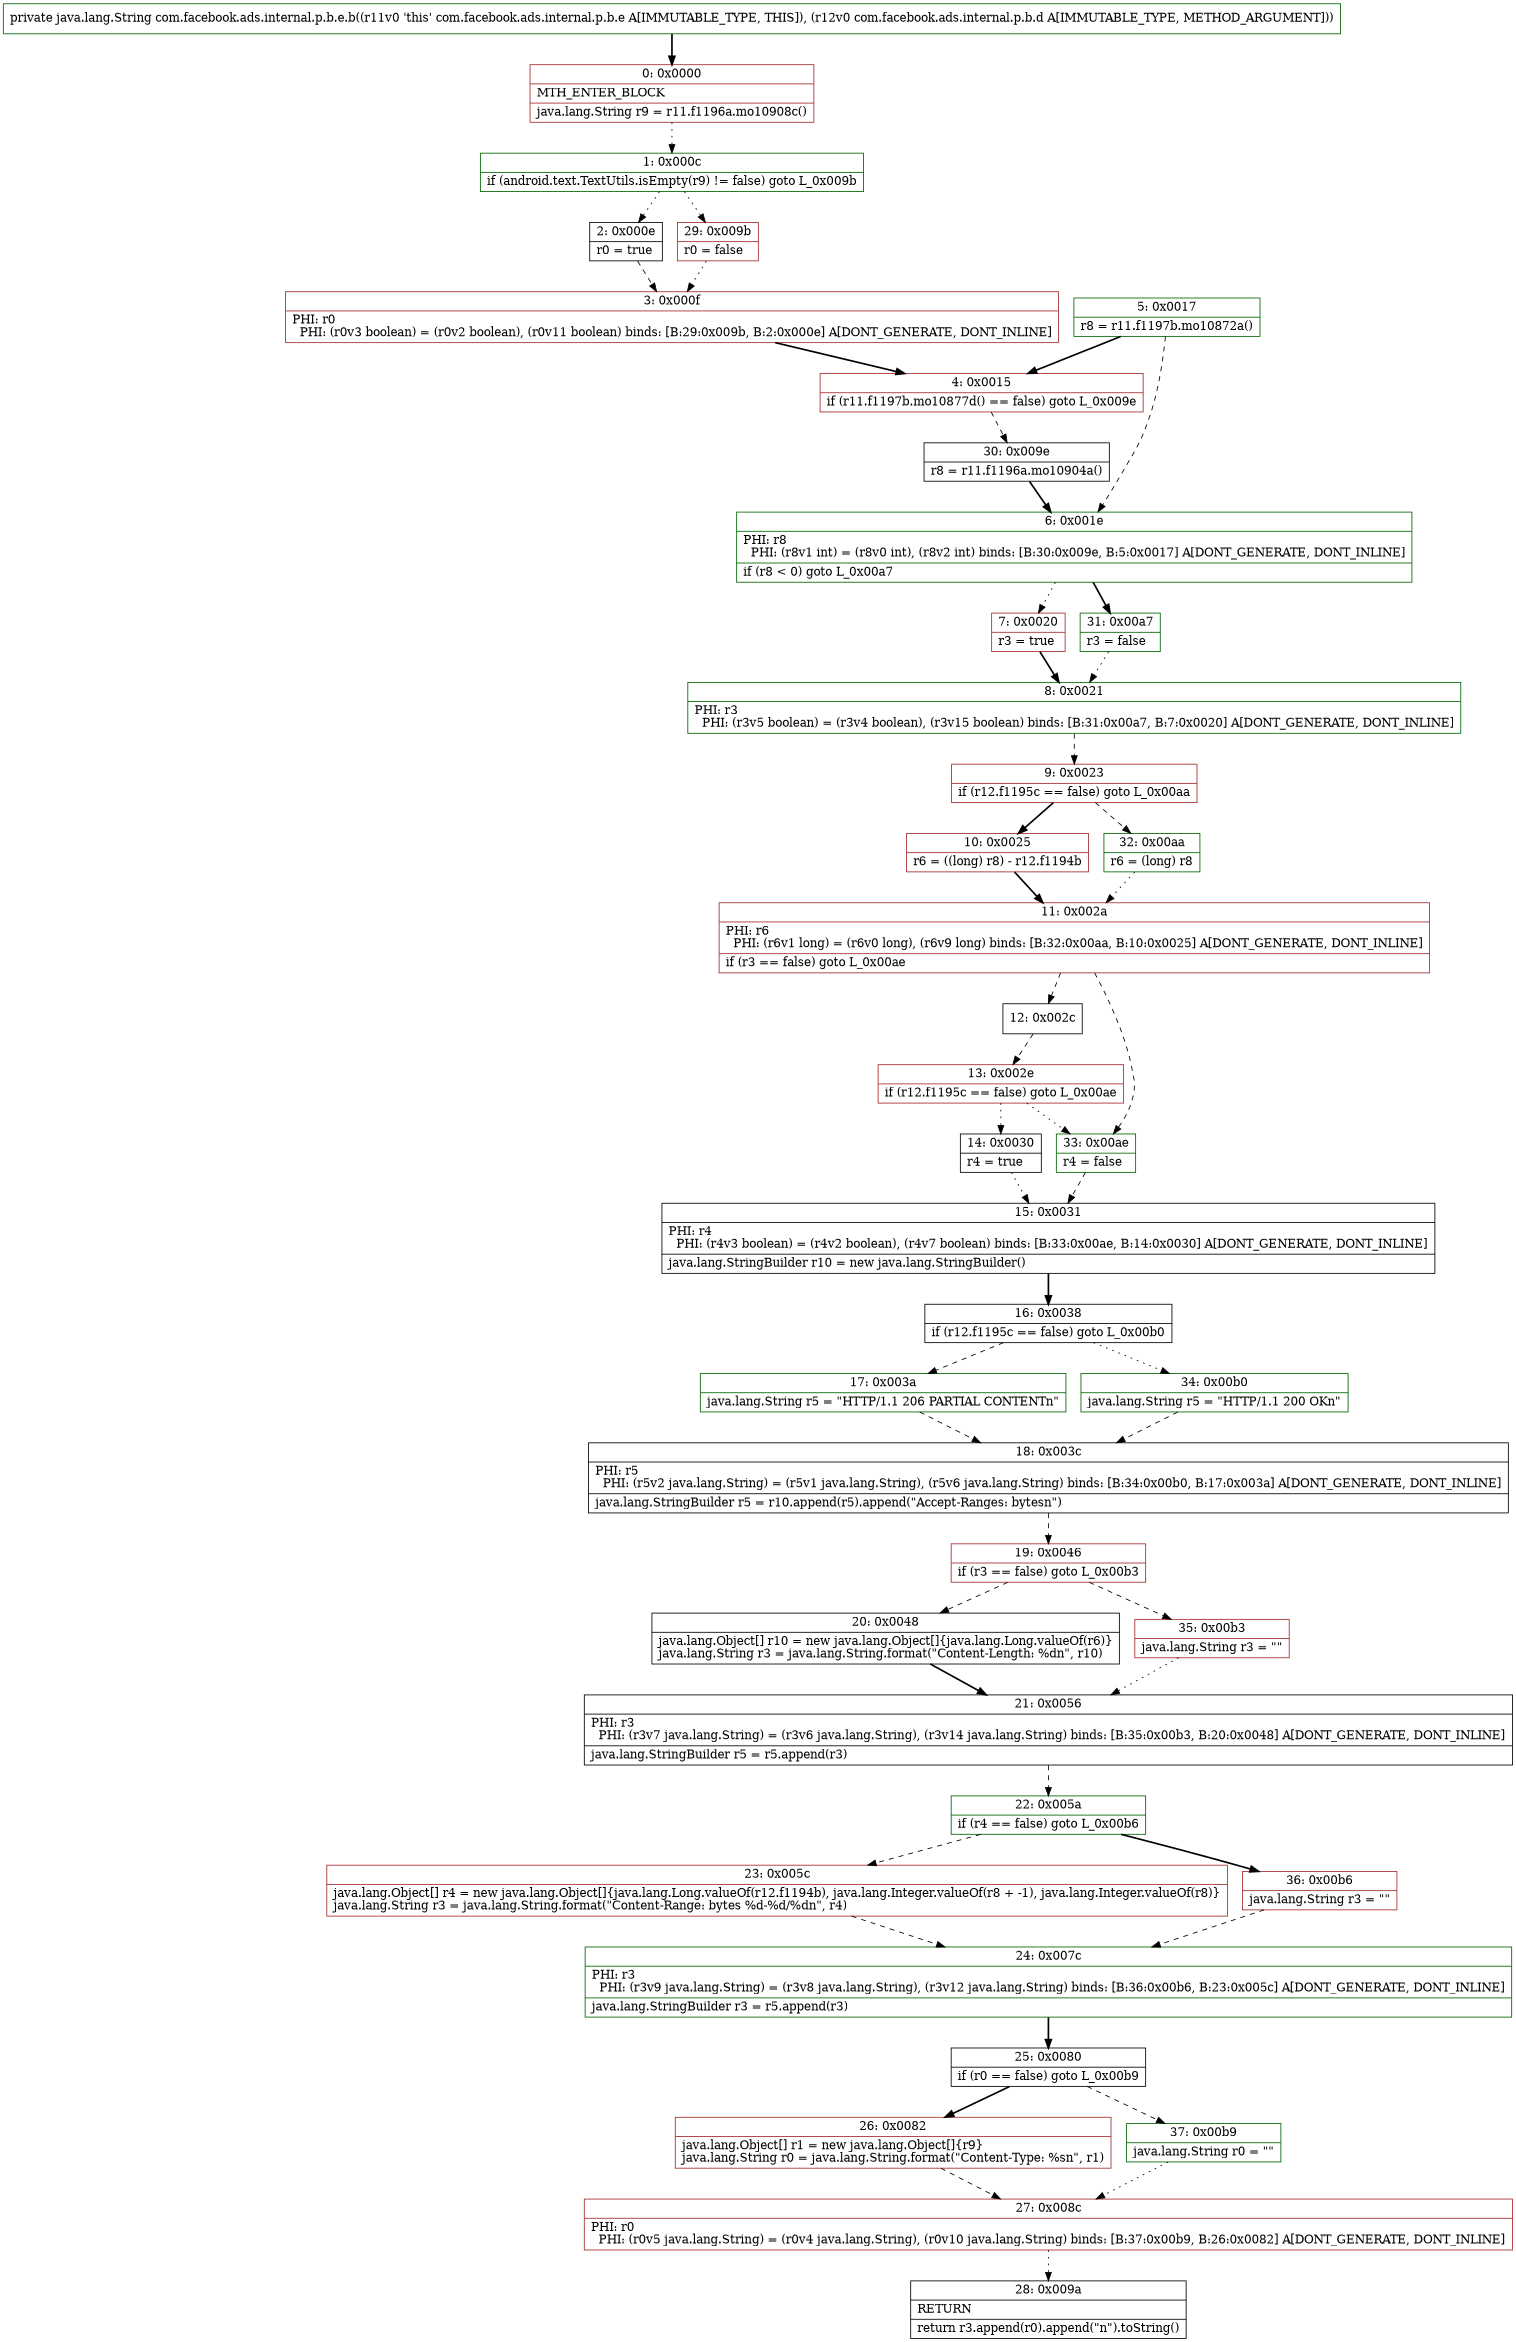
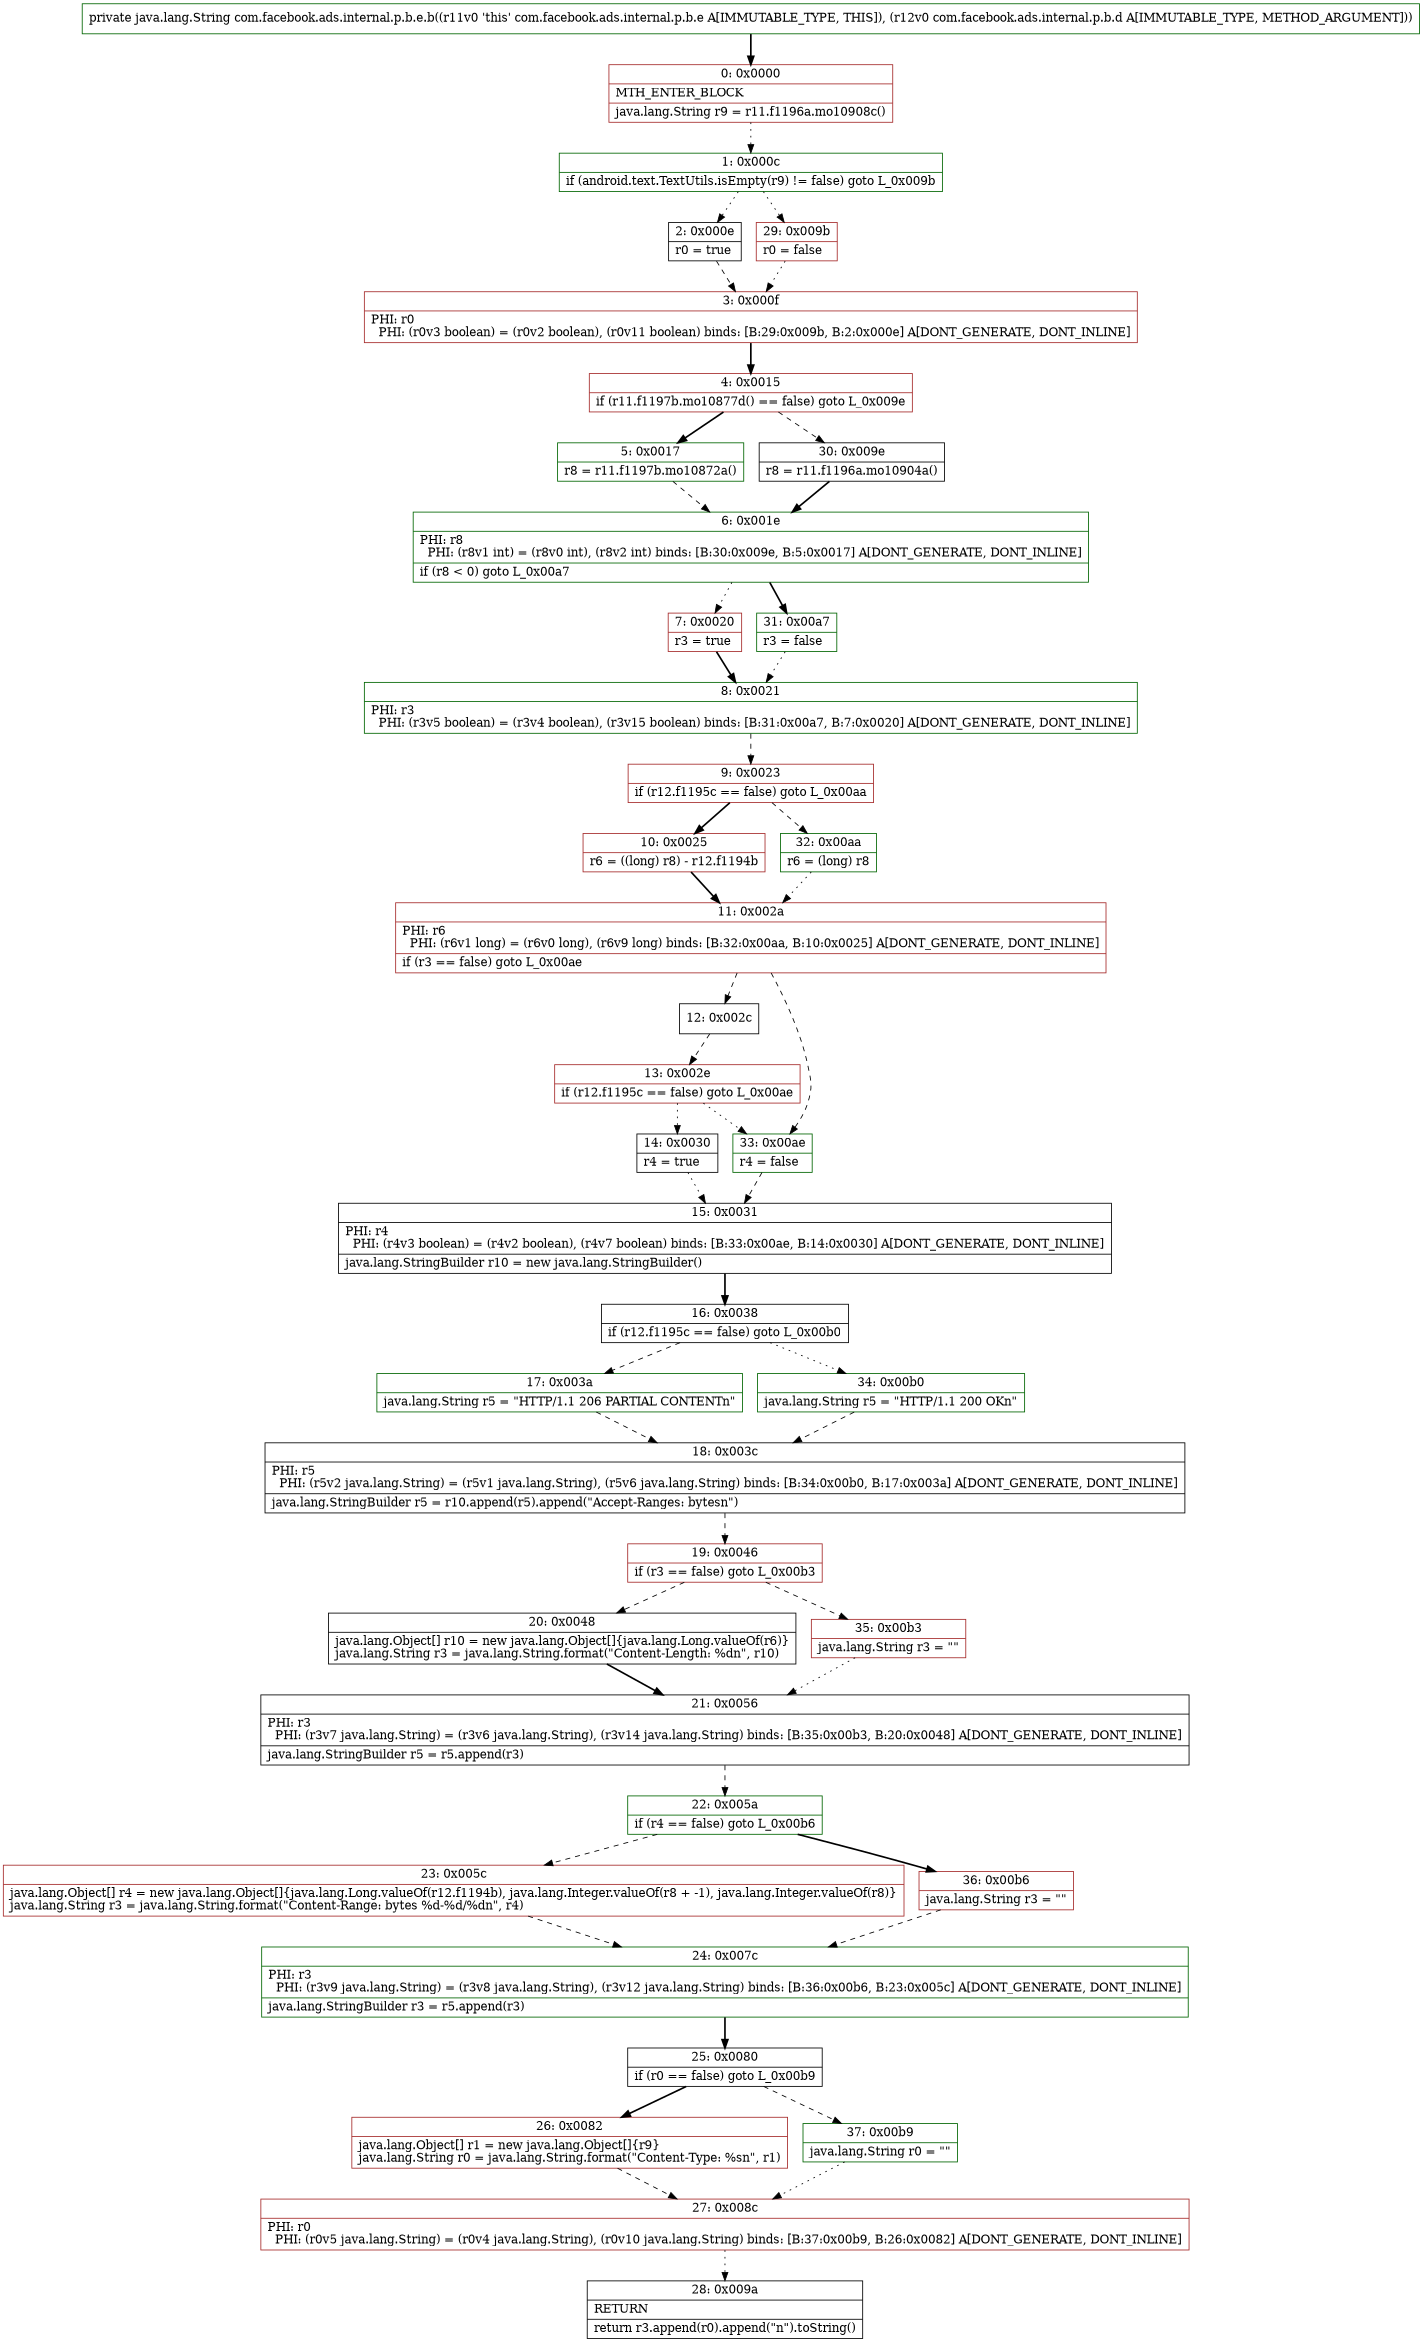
(1078, 353) -> (704, 425)
